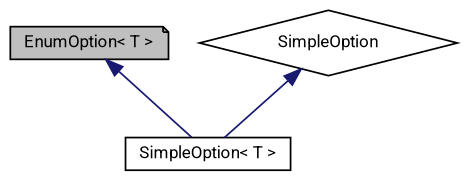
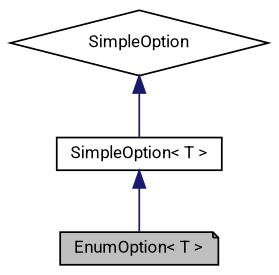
(155, 104) -> (139, 210)
